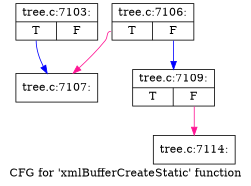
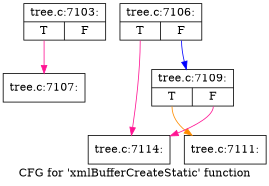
(97, 50) -> (138, 84)
(38, 54) -> (44, 53)
none -> (225, 150)
